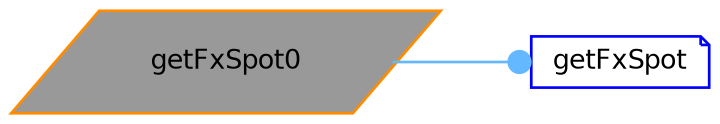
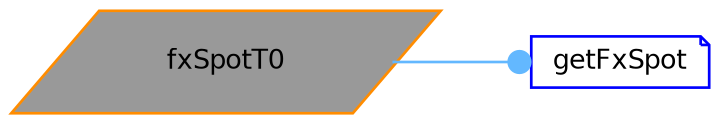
(226, 62) -> (226, 62)
